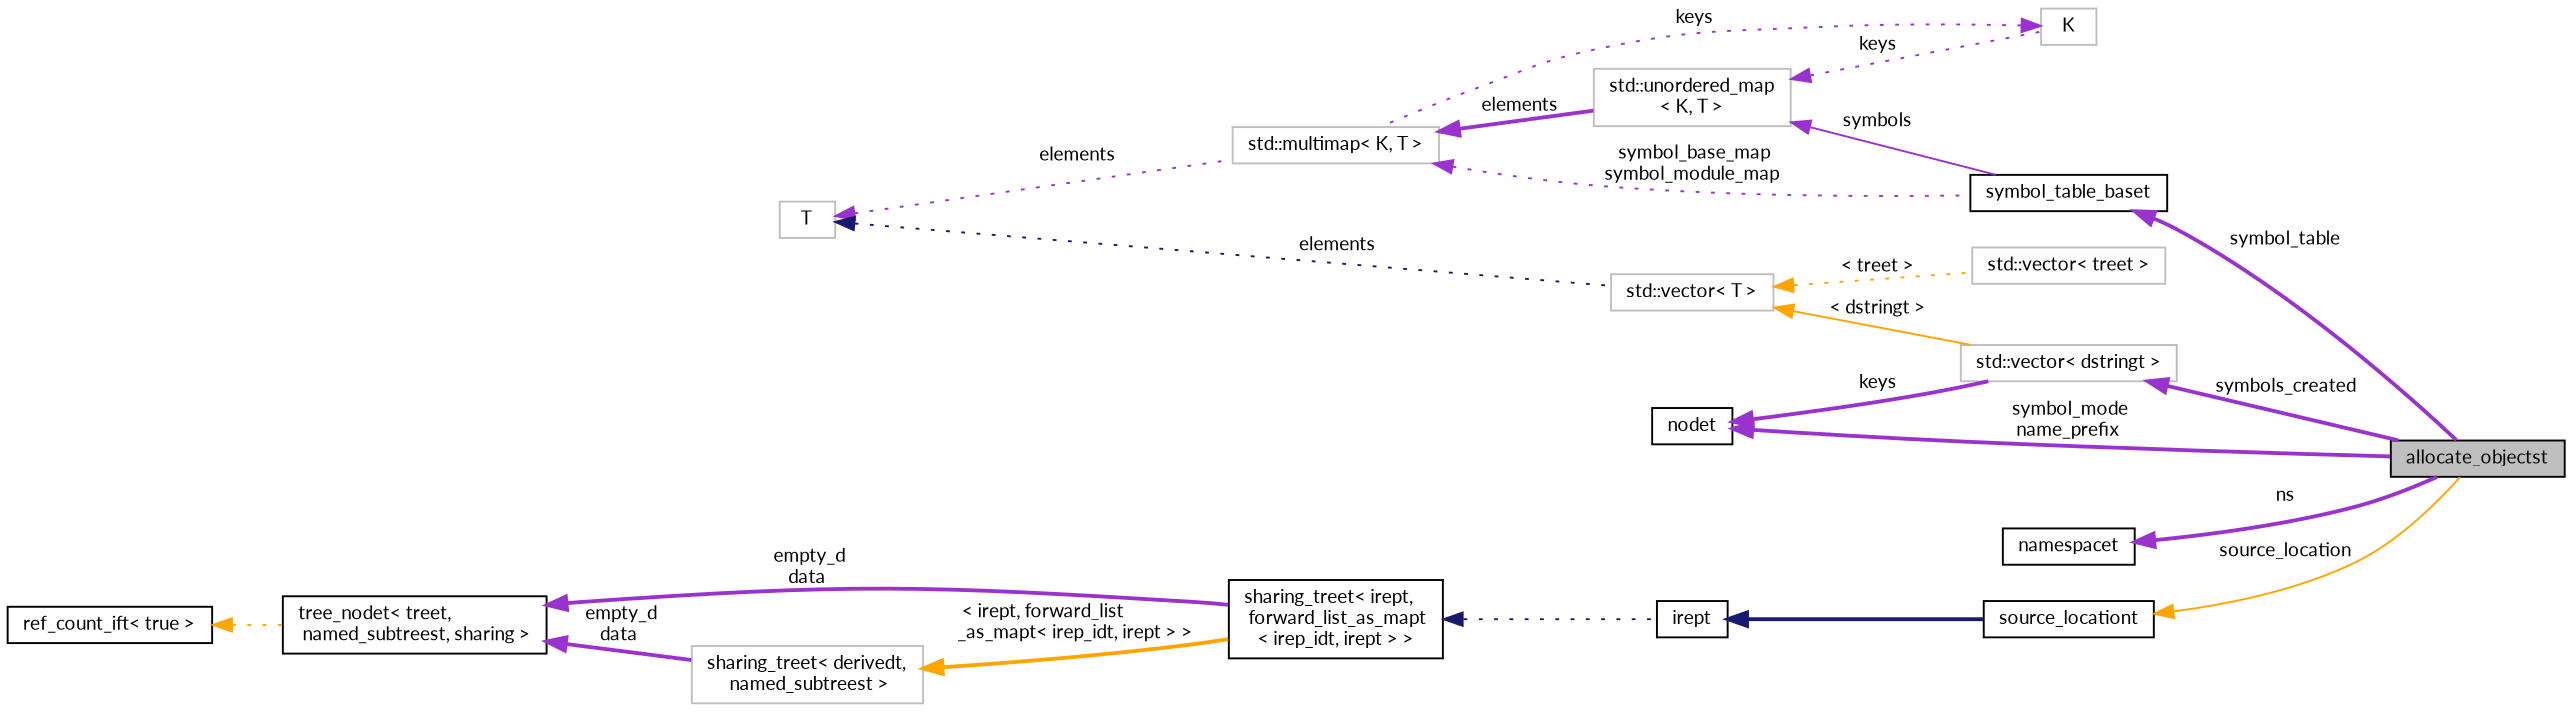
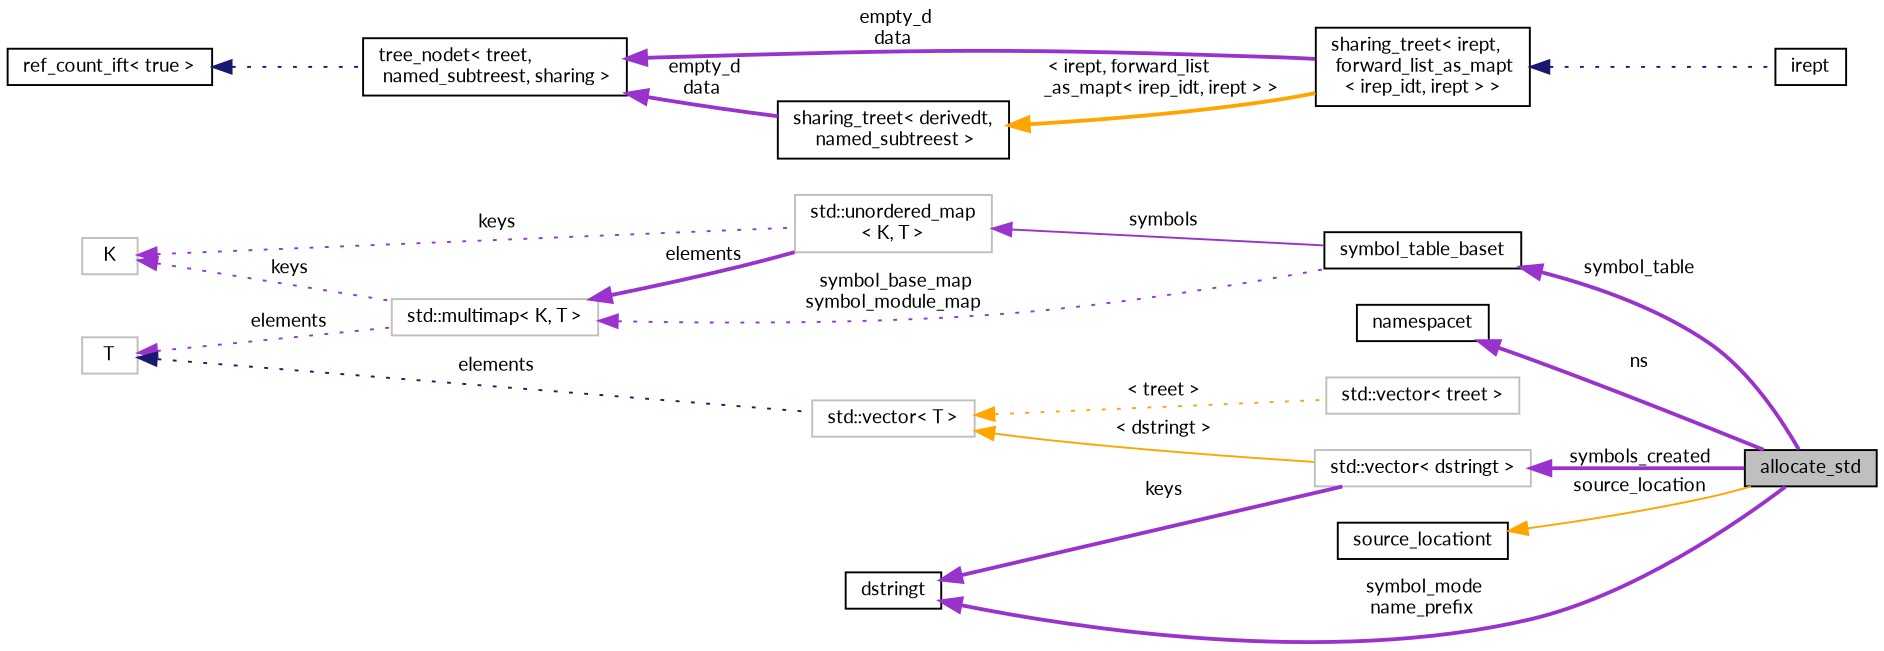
(1926, 54) -> (476, 241)
(1692, 426) -> (893, 591)
(2478, 459) -> (1811, 468)
(1865, 619) -> none
(257, 625) -> (297, 67)
(807, 675) -> (893, 130)
